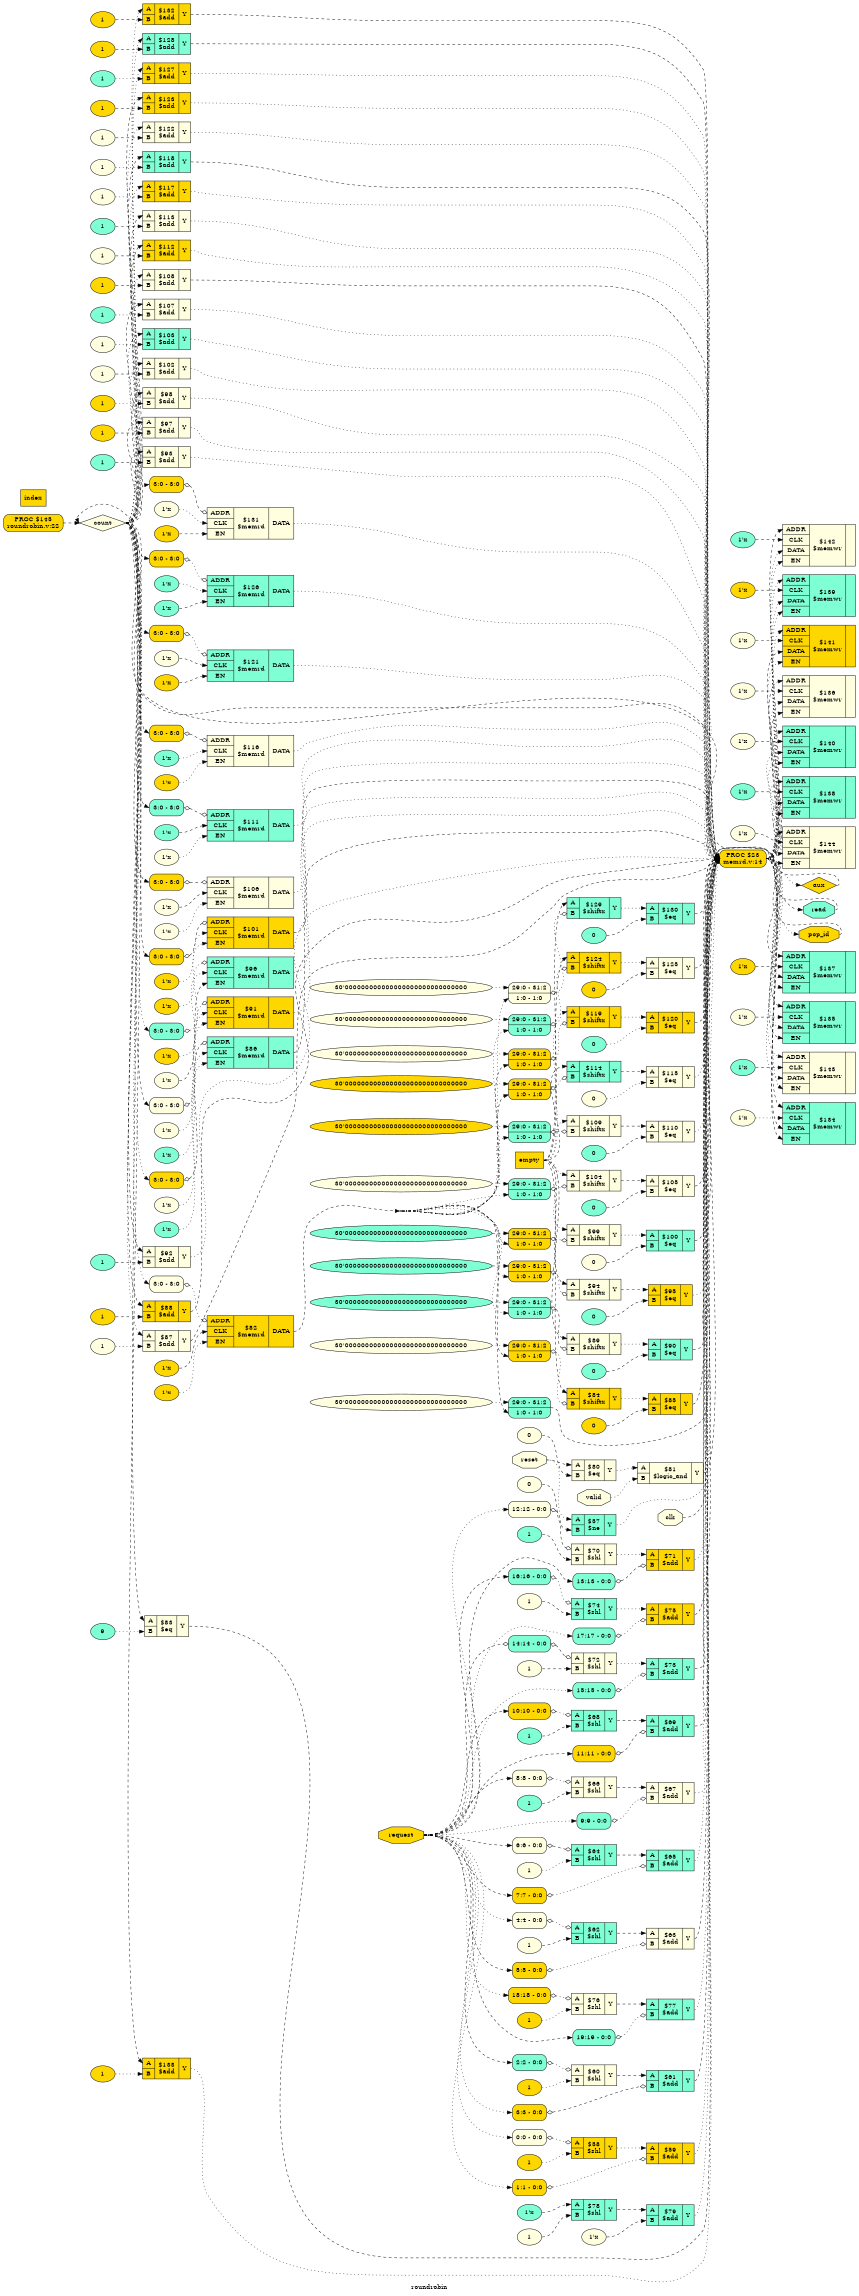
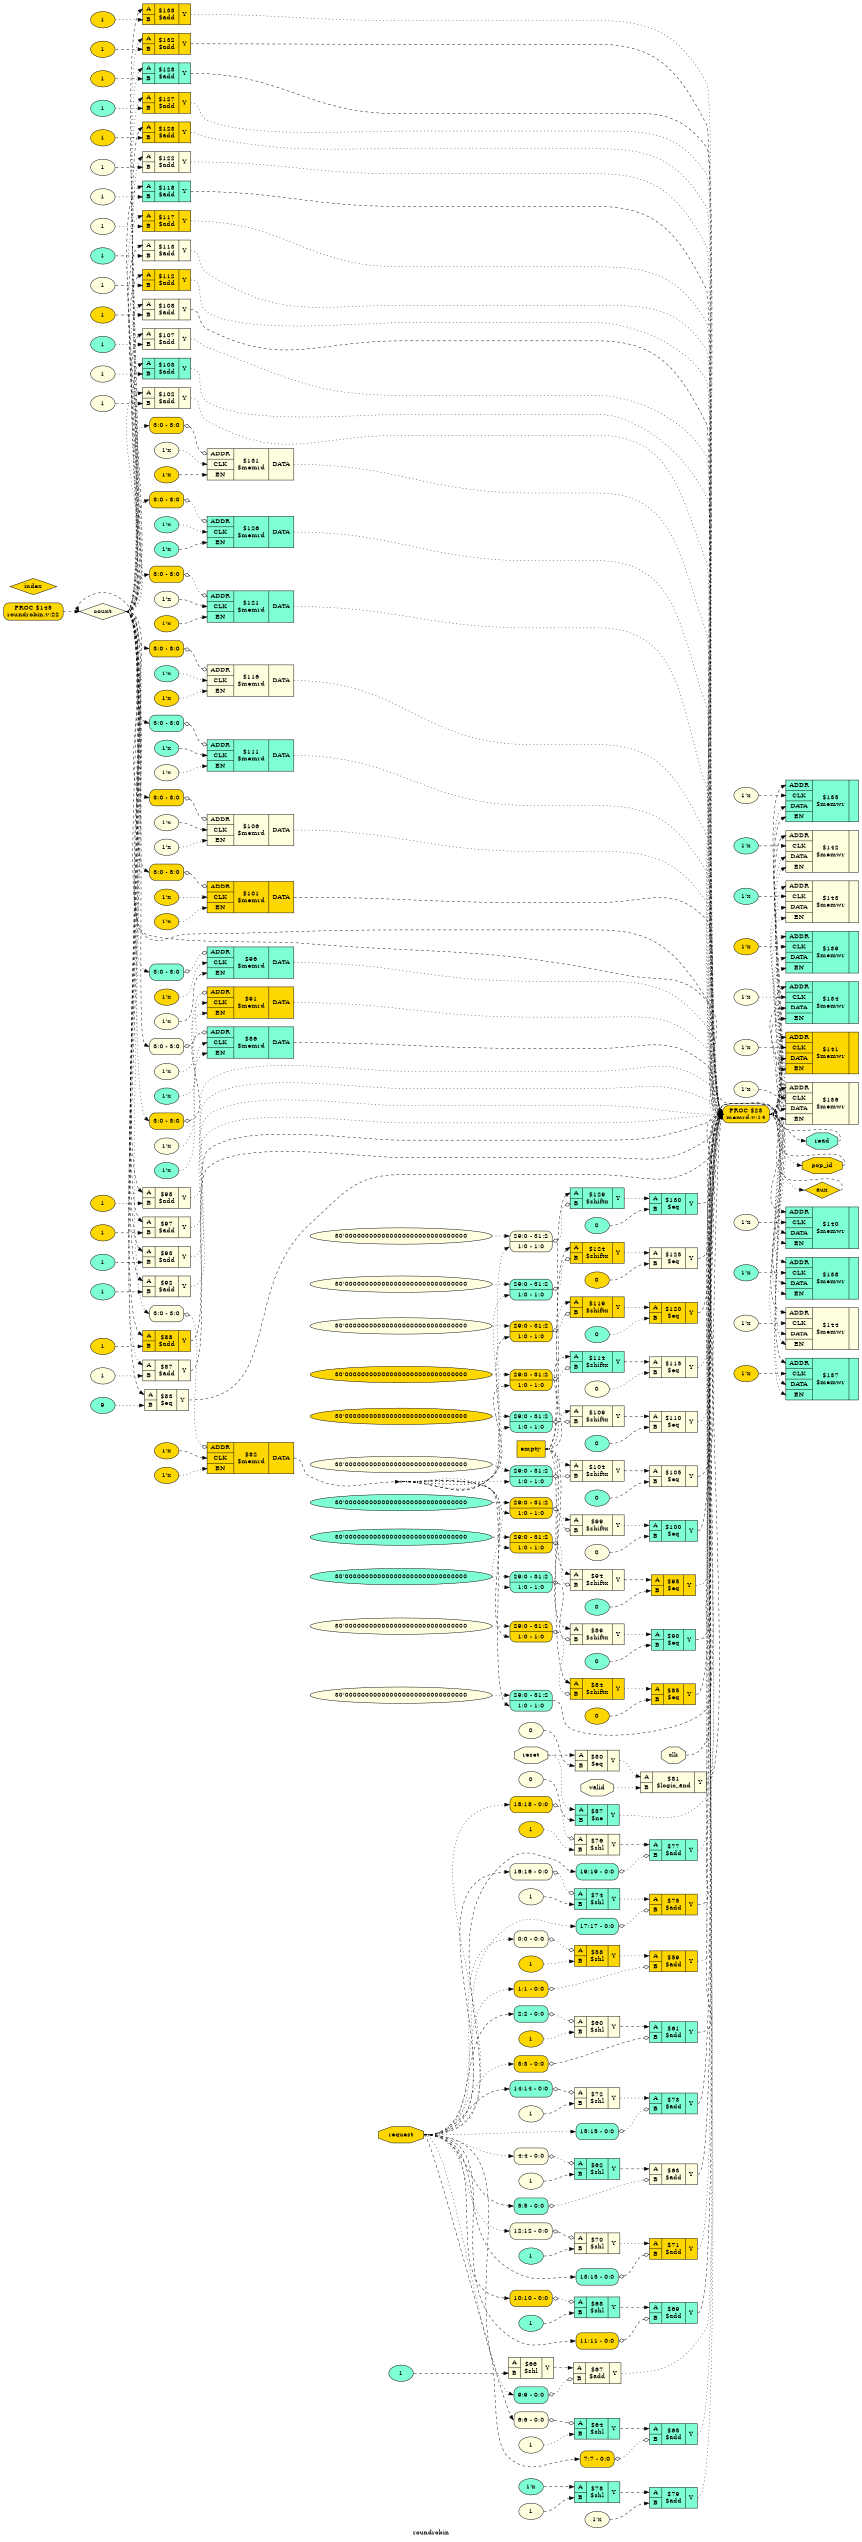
(33, 498) -> (33, 587)
(529, 1577) -> (531, 1872)
(466, 1742) -> (481, 2099)
(529, 1778) -> none
(529, 1970) -> (531, 2206)
